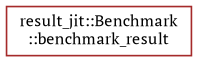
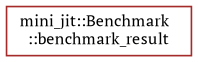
(99, 31) -> (99, 31)
